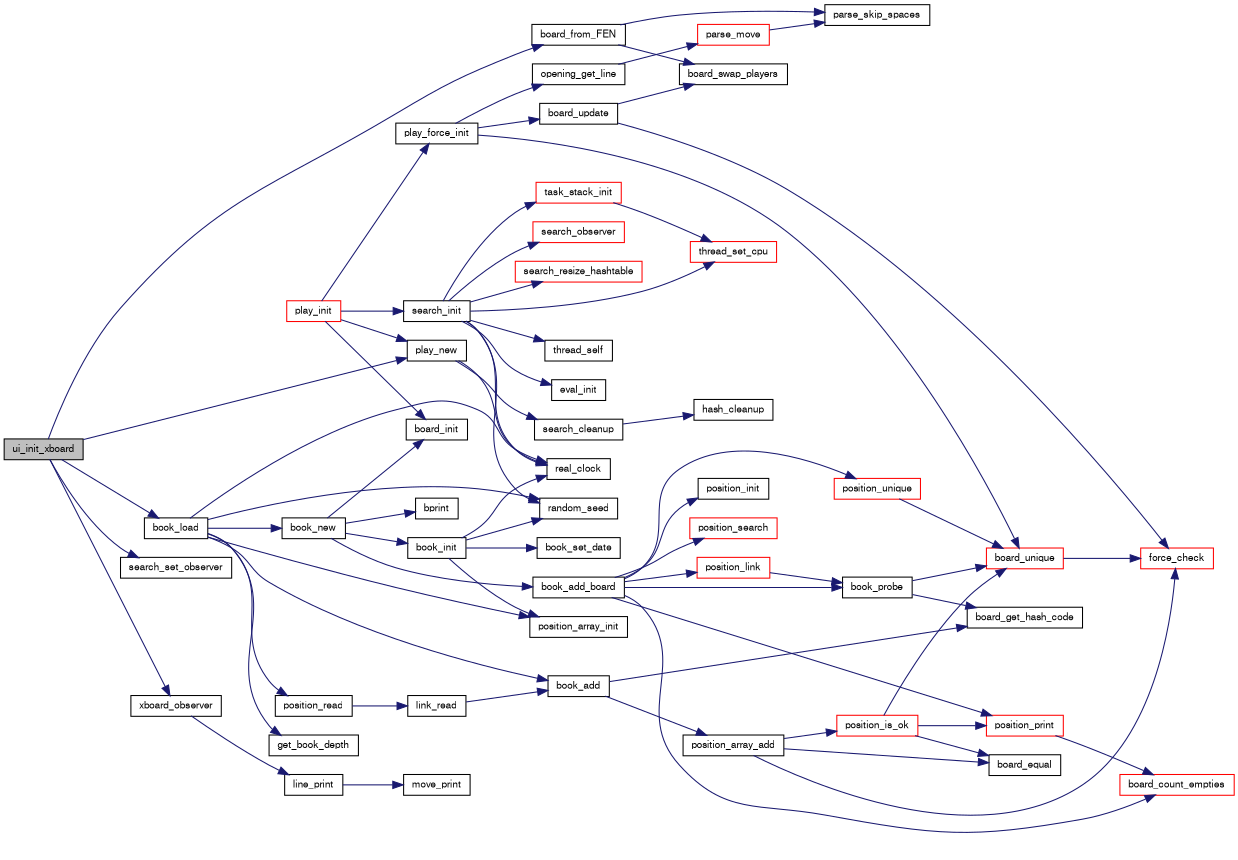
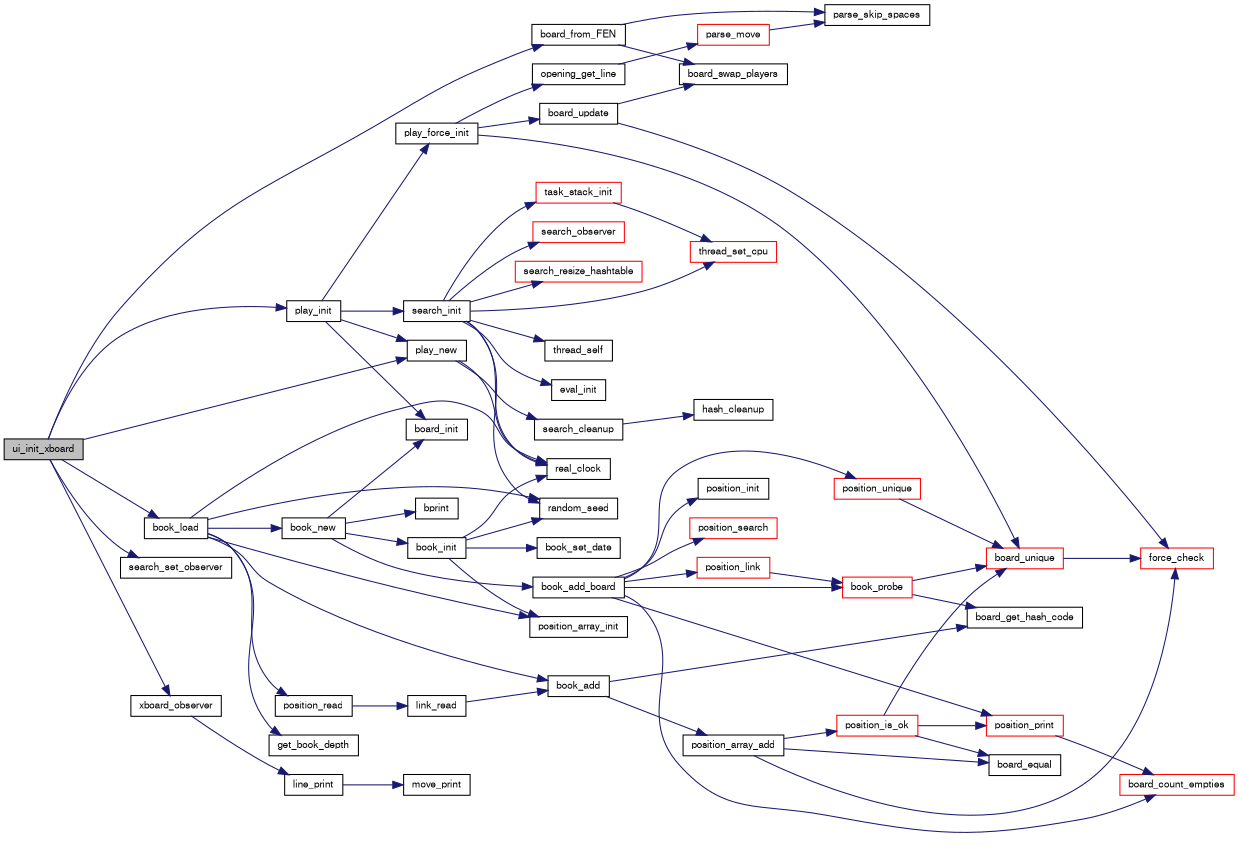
(314, 311) -> (314, 311)
none -> (135, 329)
(877, 587) -> (877, 587)
